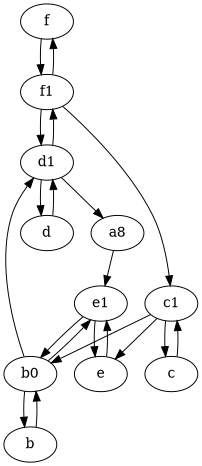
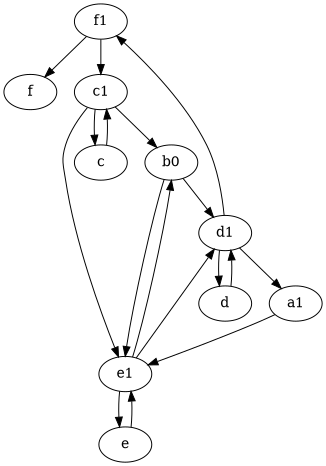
(40, 52) -> none
(40, 122) -> (172, 308)
(118, 233) -> (296, 304)
(140, 335) -> (75, 227)
(30, 445) -> none
